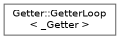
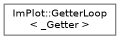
(60, 20) -> (60, 20)
